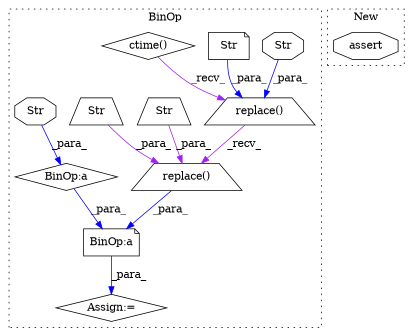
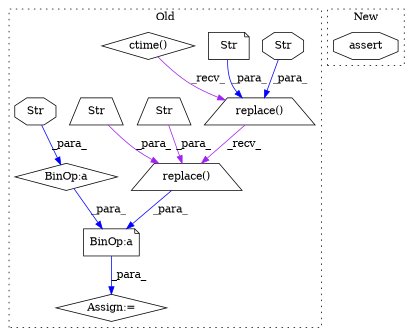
(165, 18) -> (165, 18)
